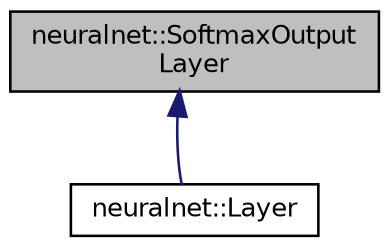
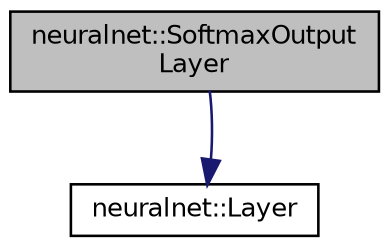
(178, 151) -> (212, 125)
